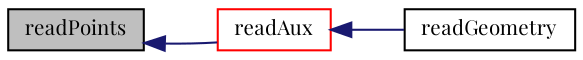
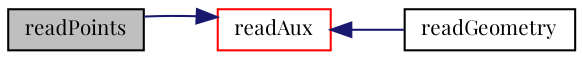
(191, 43) -> (170, 16)
